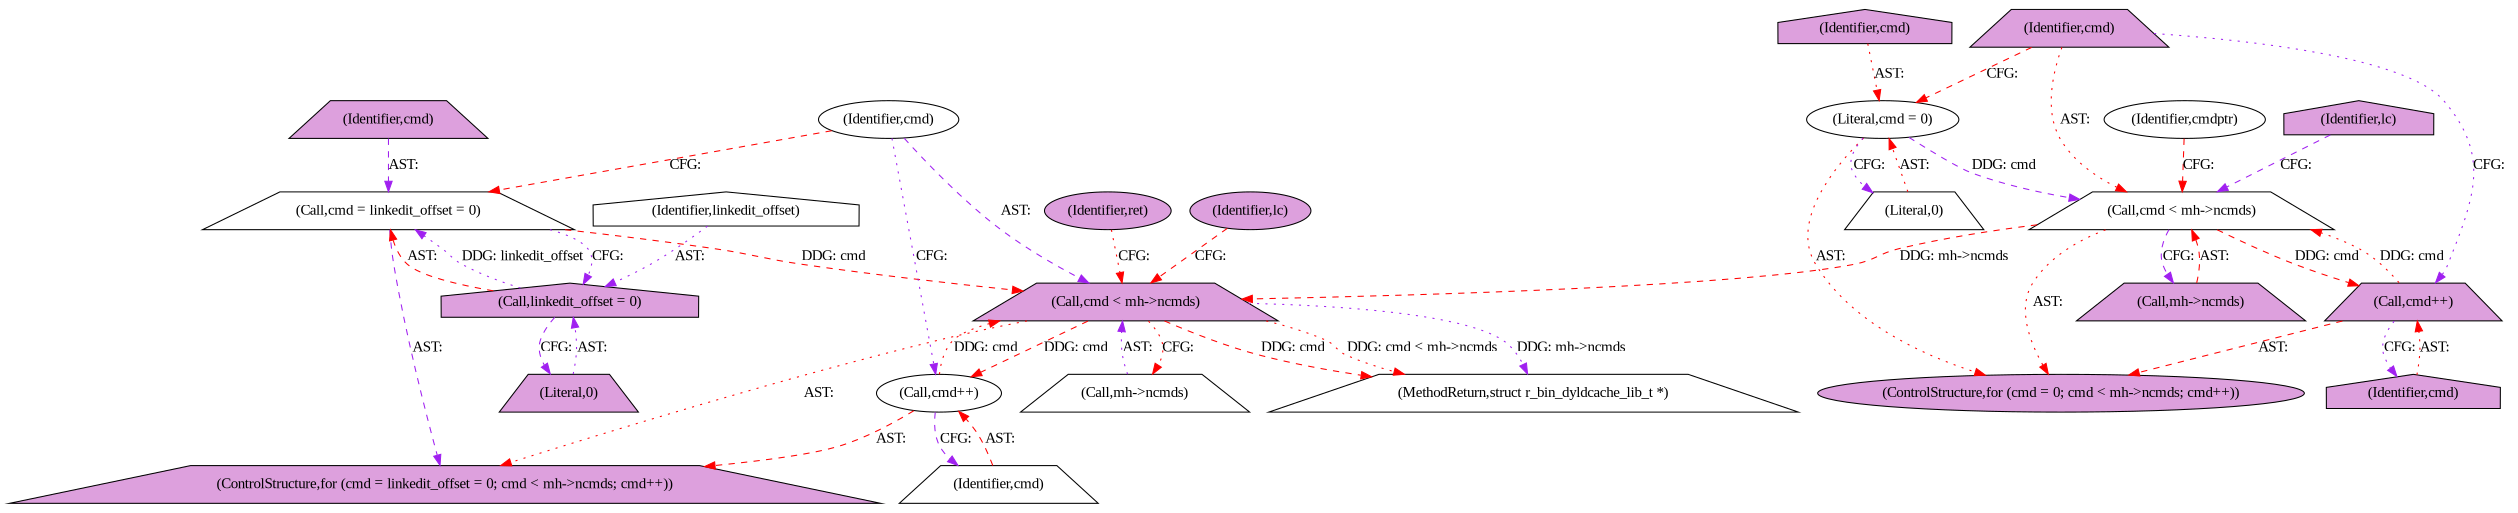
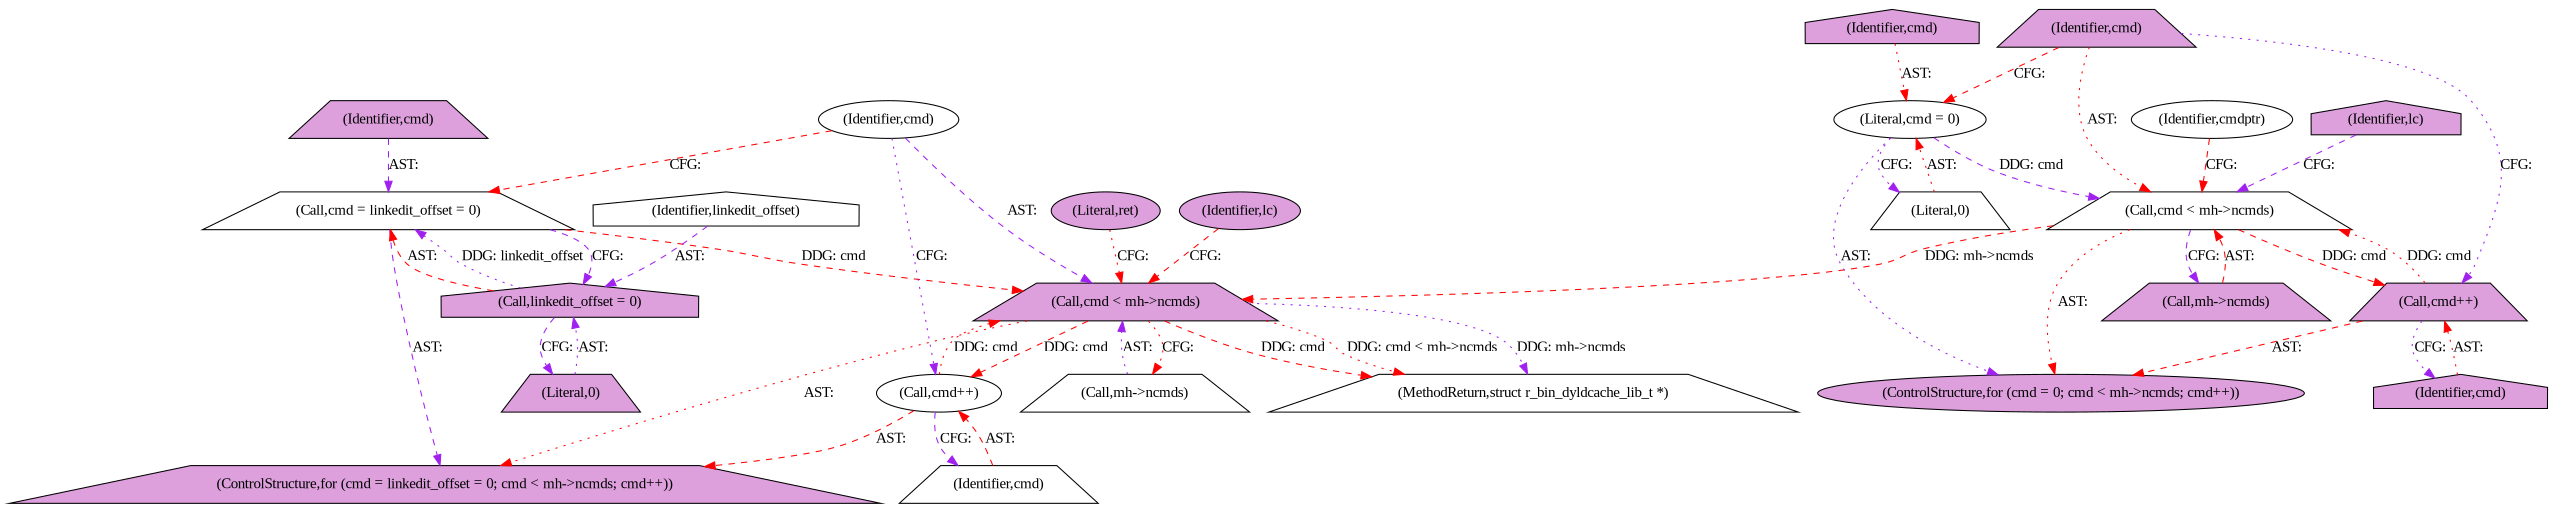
(1108, 211) -> (1106, 211)
(582, 244) -> (582, 244)
(663, 257) -> (663, 257)
(1831, 285) -> (1852, 281)
